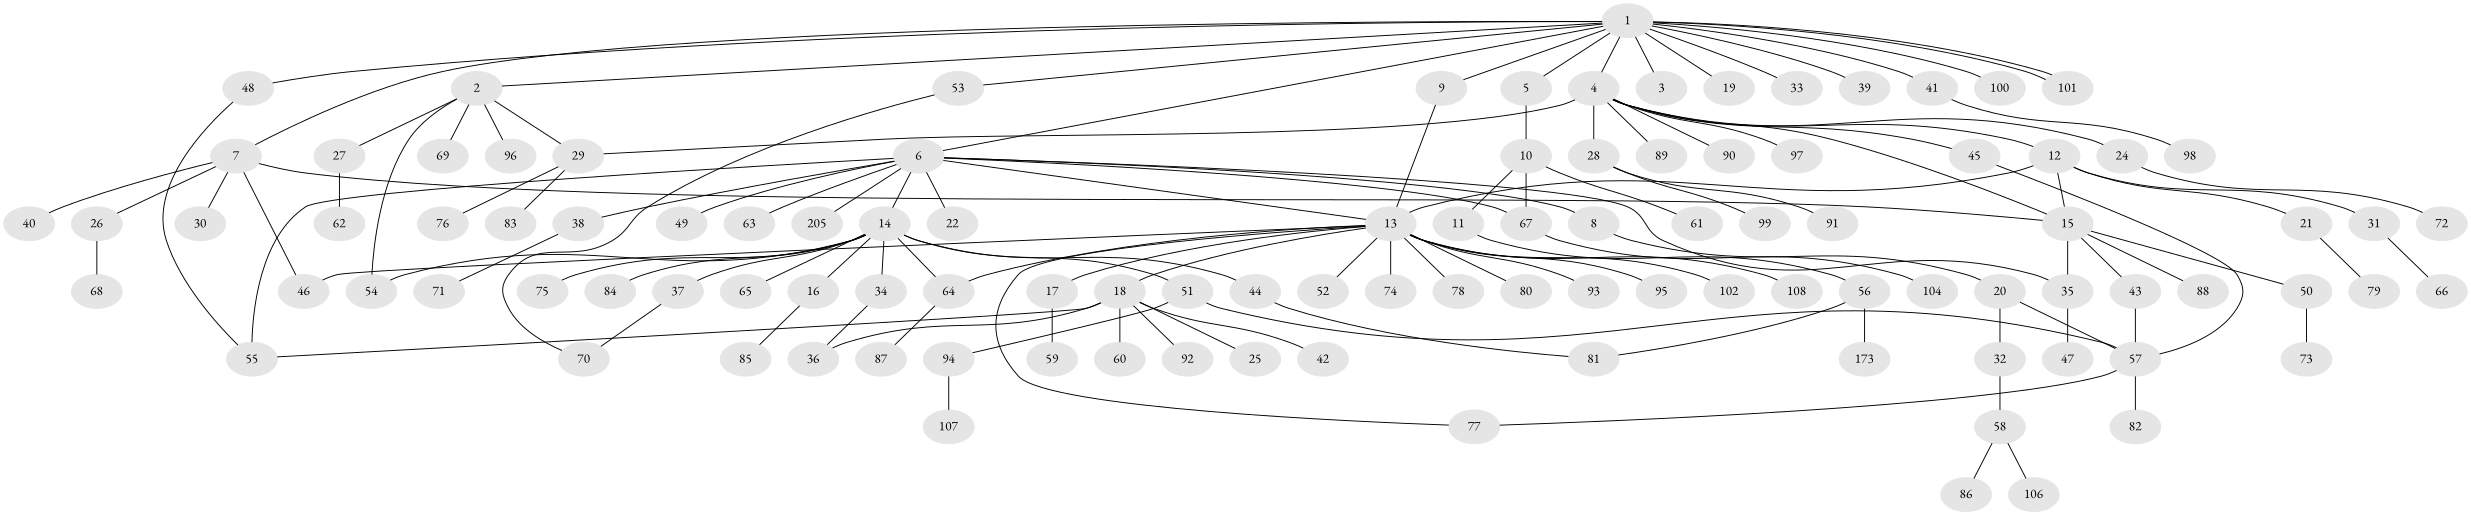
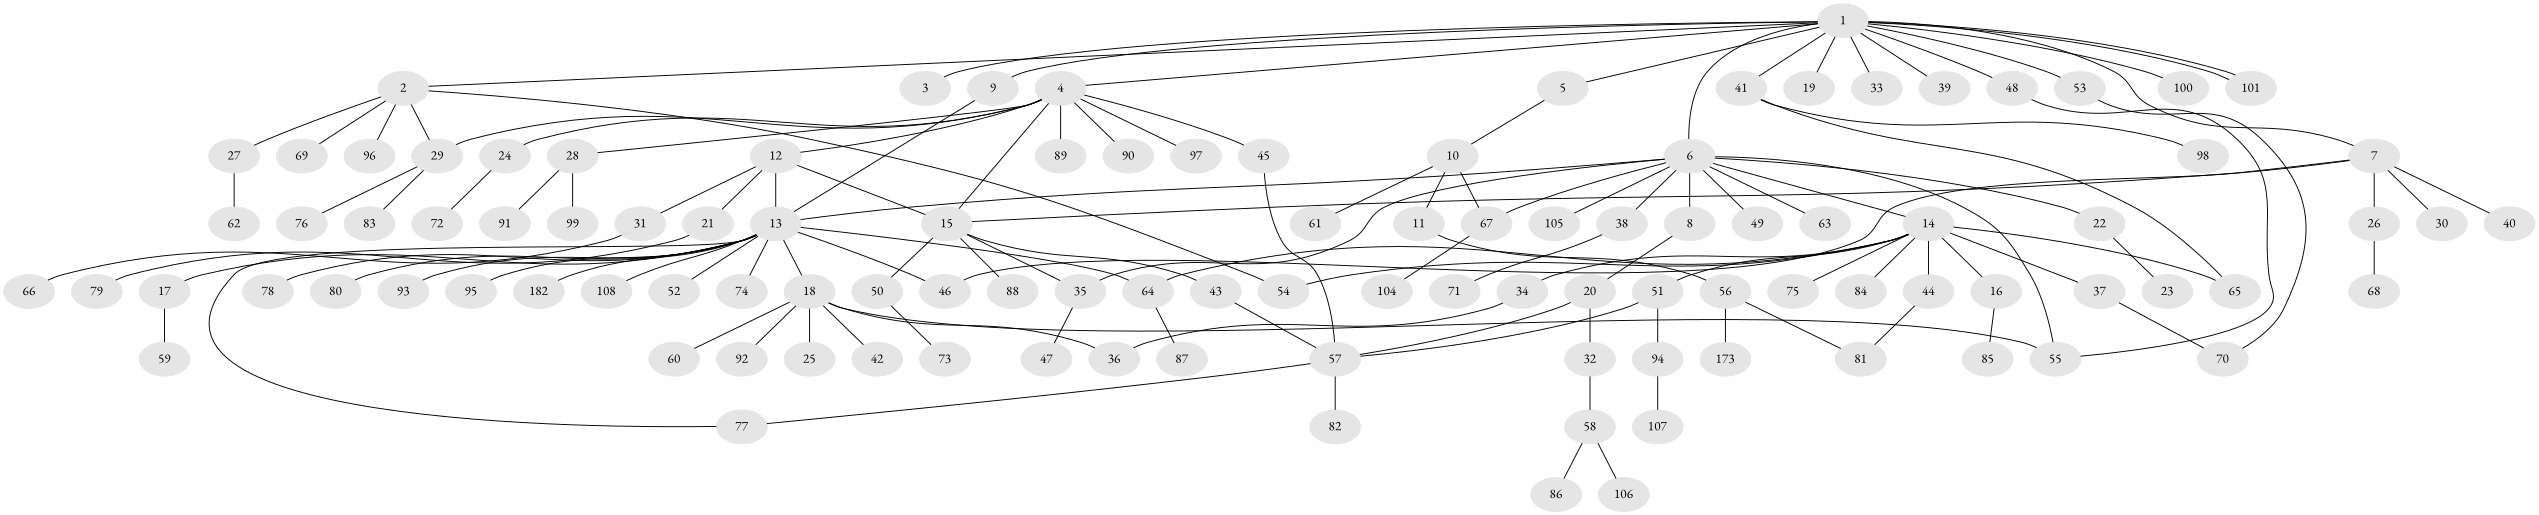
none -> (2005, 158)
(817, 224) -> (1554, 224)
(1729, 291) -> (539, 291)
none -> (2167, 291)
